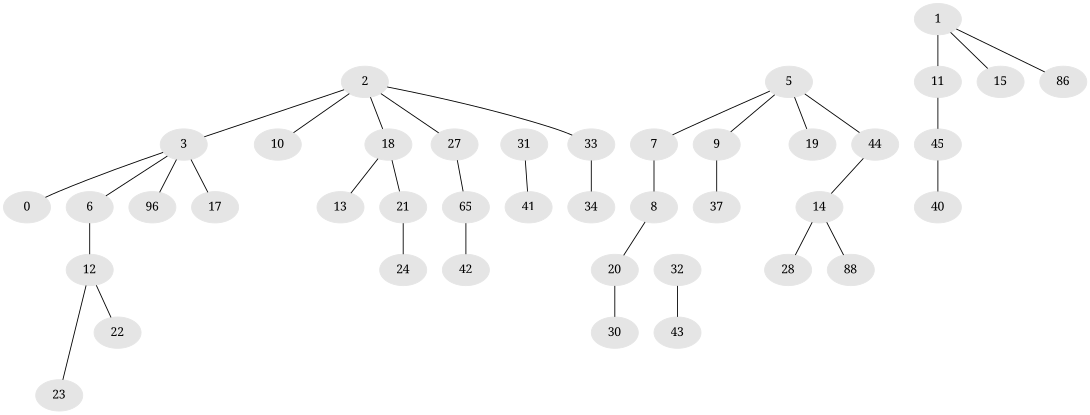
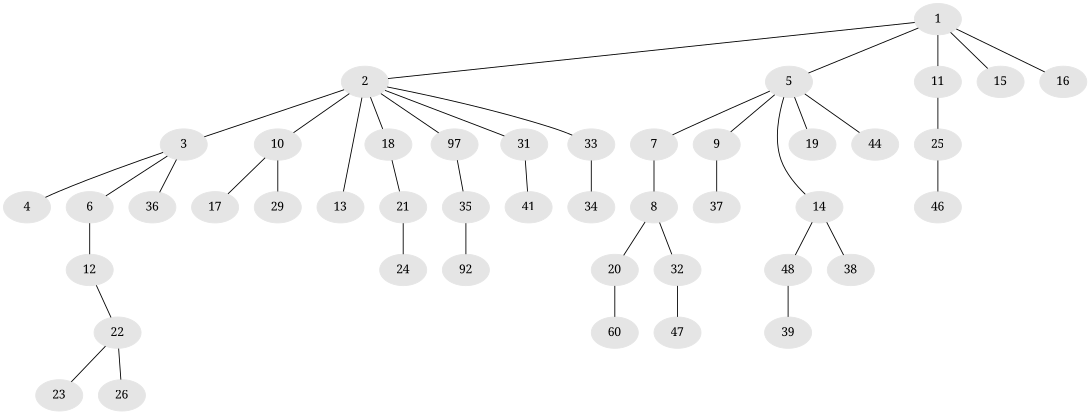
none -> (651, 51)
none -> (863, 51)
(1063, 82) -> (1063, 82)
none -> (445, 113)
(455, 145) -> (455, 145)
(938, 145) -> (938, 145)
(199, 176) -> (247, 176)
(364, 176) -> (353, 145)
(847, 176) -> (779, 150)
(27, 207) -> (27, 207)
(152, 207) -> (152, 207)
none -> (278, 207)
(466, 207) -> (466, 207)
(938, 207) -> (938, 207)
none -> (666, 238)
(466, 270) -> (466, 270)
(788, 270) -> (788, 270)
(851, 270) -> (851, 270)
(74, 333) -> (88, 364)
(615, 333) -> (615, 333)
(678, 333) -> (678, 333)
none -> (788, 333)
none -> (122, 395)
